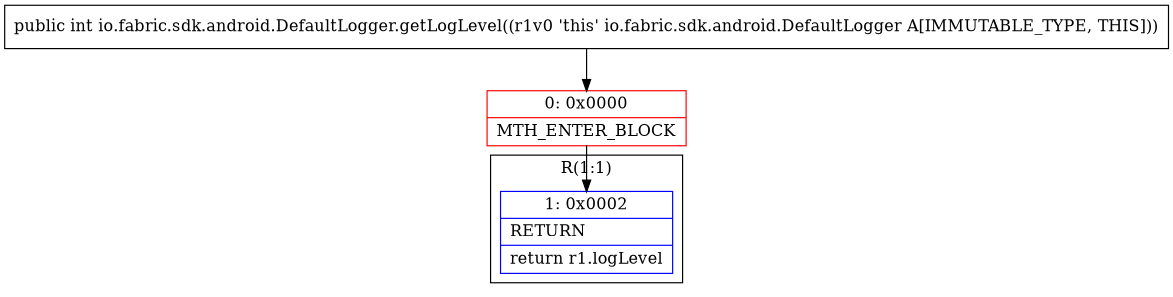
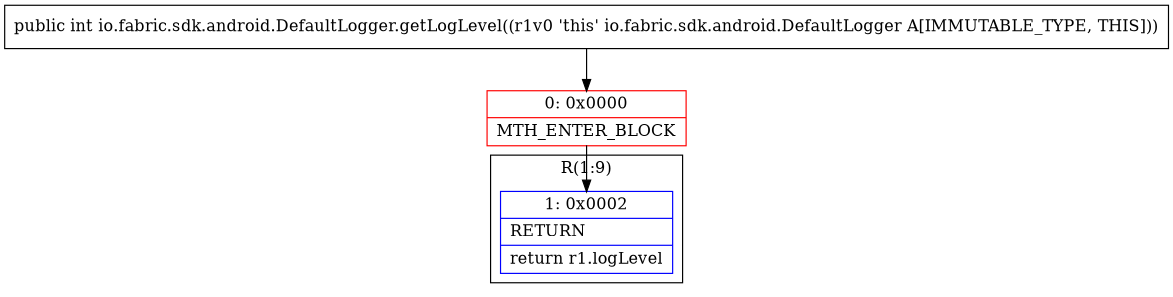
(587, 169) -> (587, 169)
